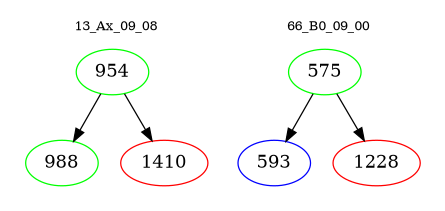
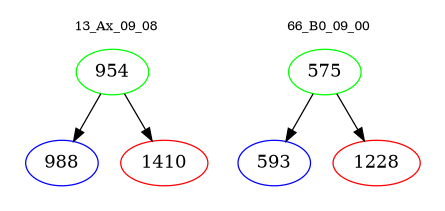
(62, 163) -> (62, 163)
